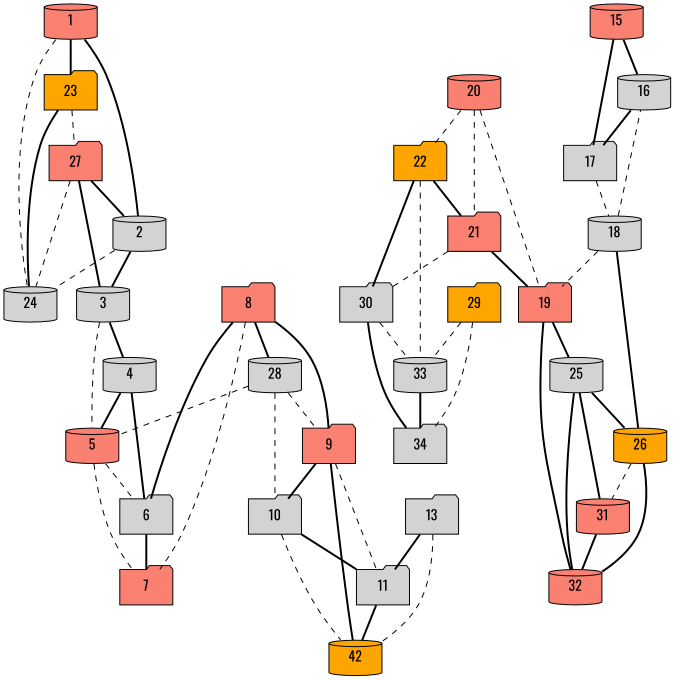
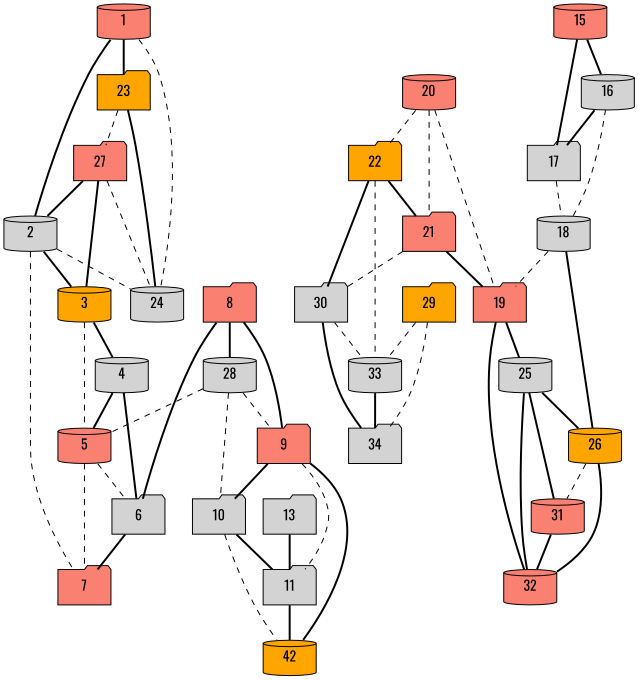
(103, 304) -> (84, 304)
(214, 450) -> (30, 415)
(423, 596) -> none
